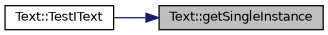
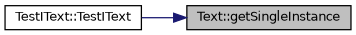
(59, 18) -> (73, 18)
